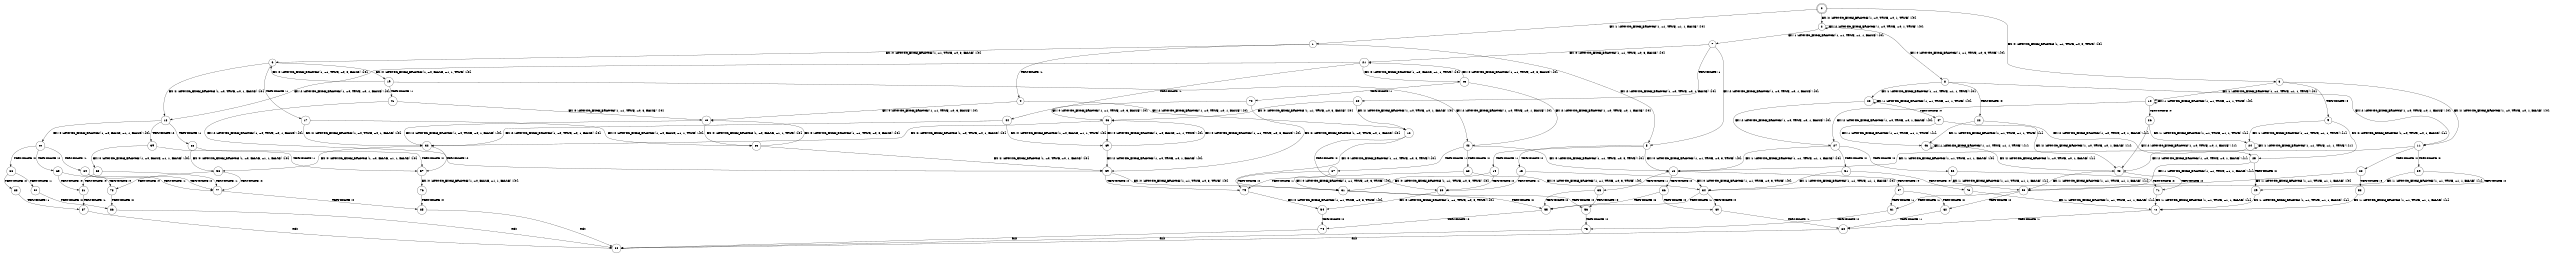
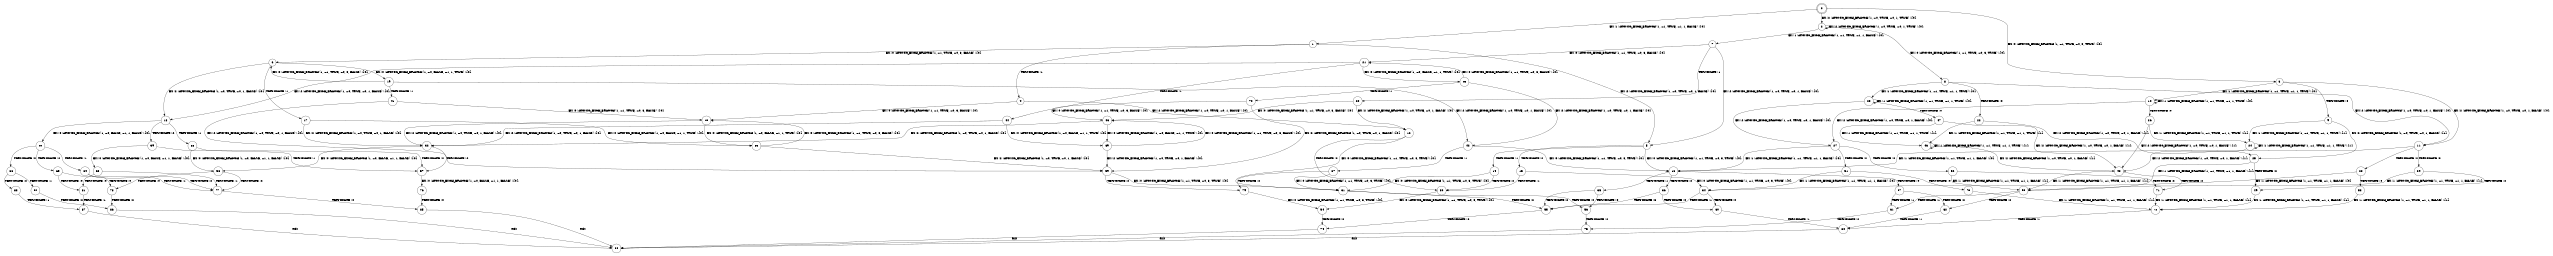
(1468, 171) -> none
